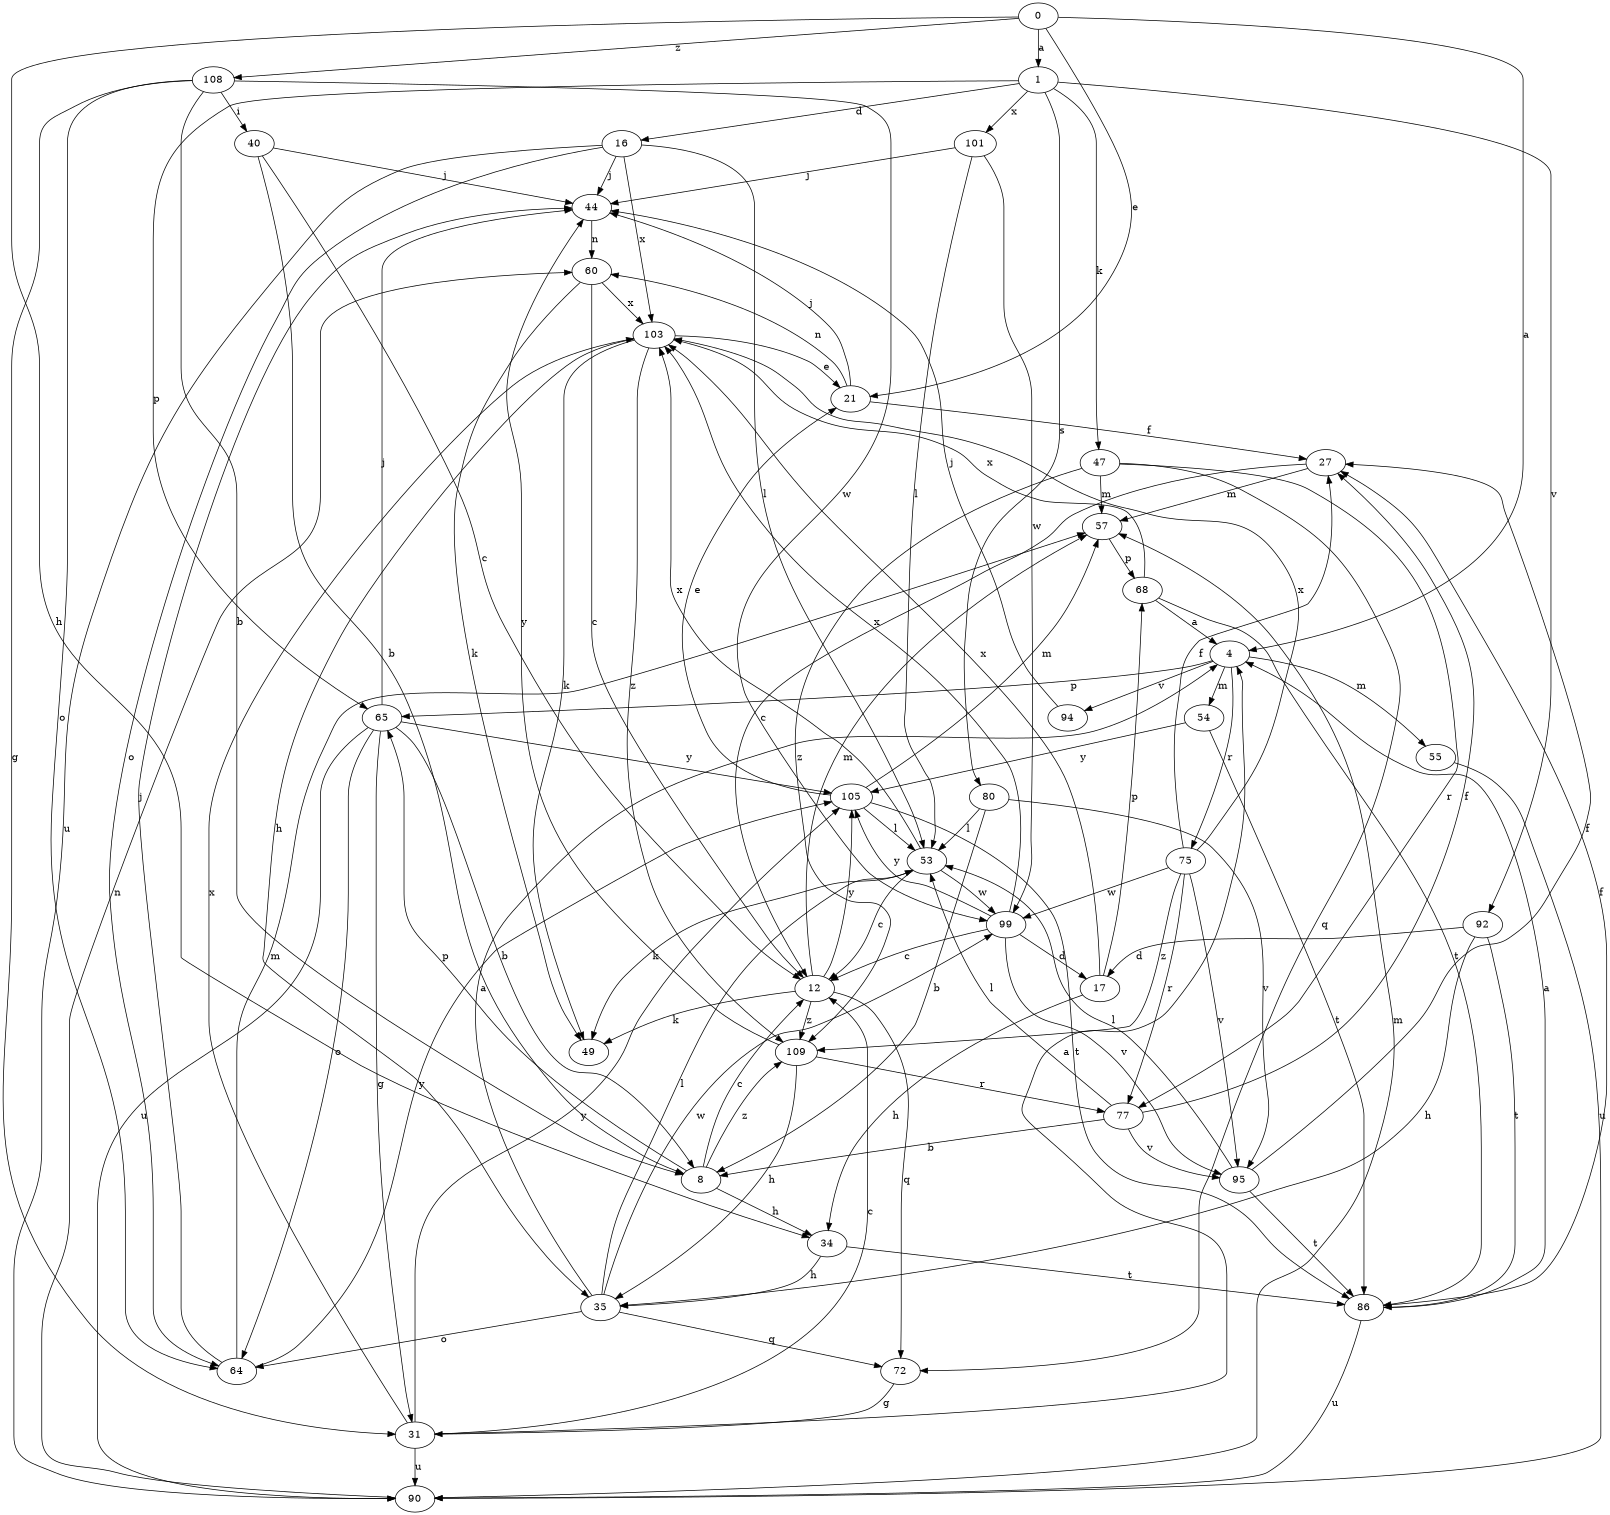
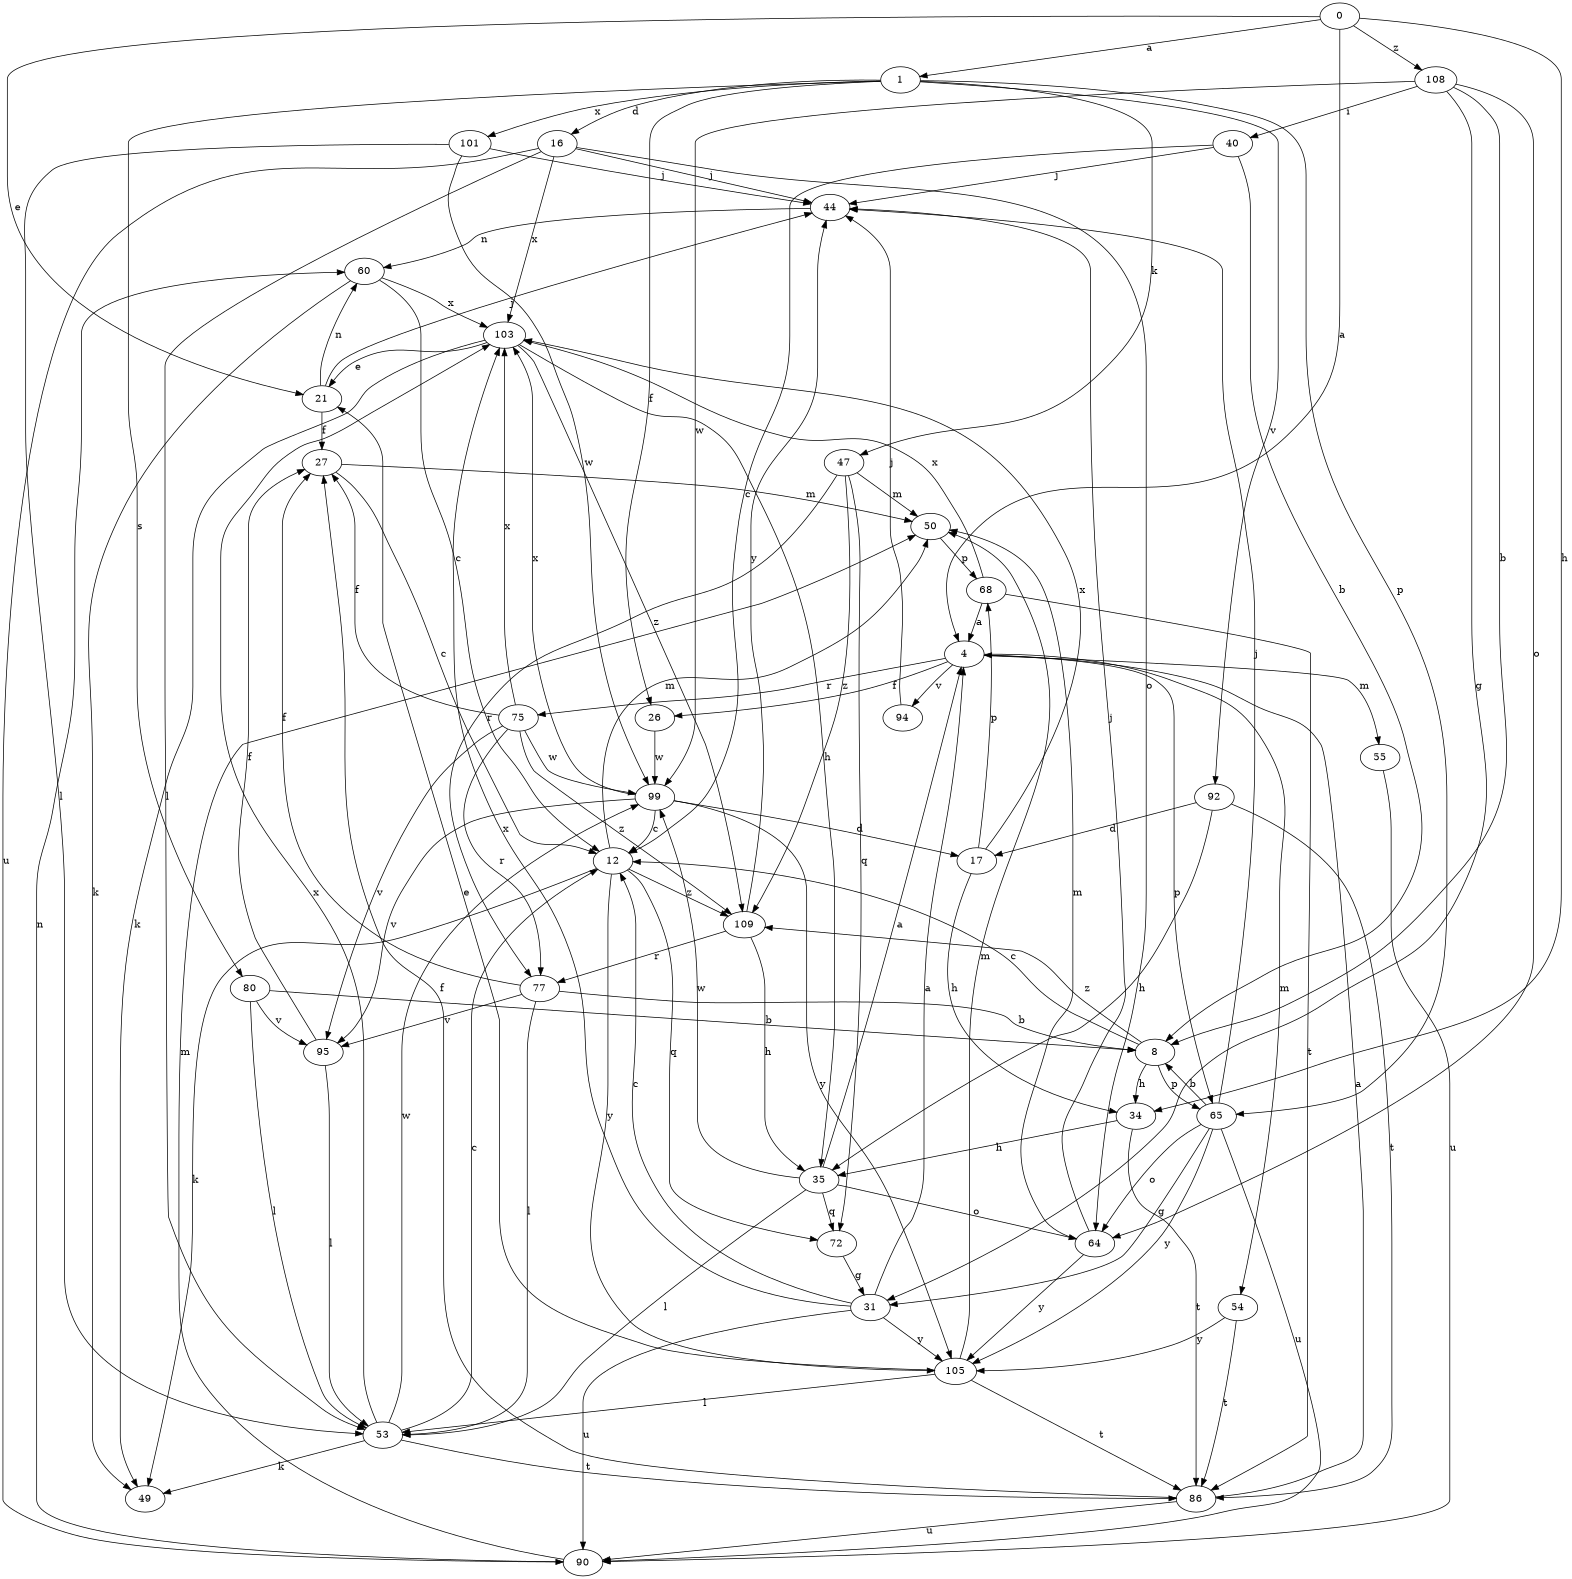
(1102, 527) -> (931, 527)
none -> (655, 718)
(1299, 1241) -> (783, 1488)
